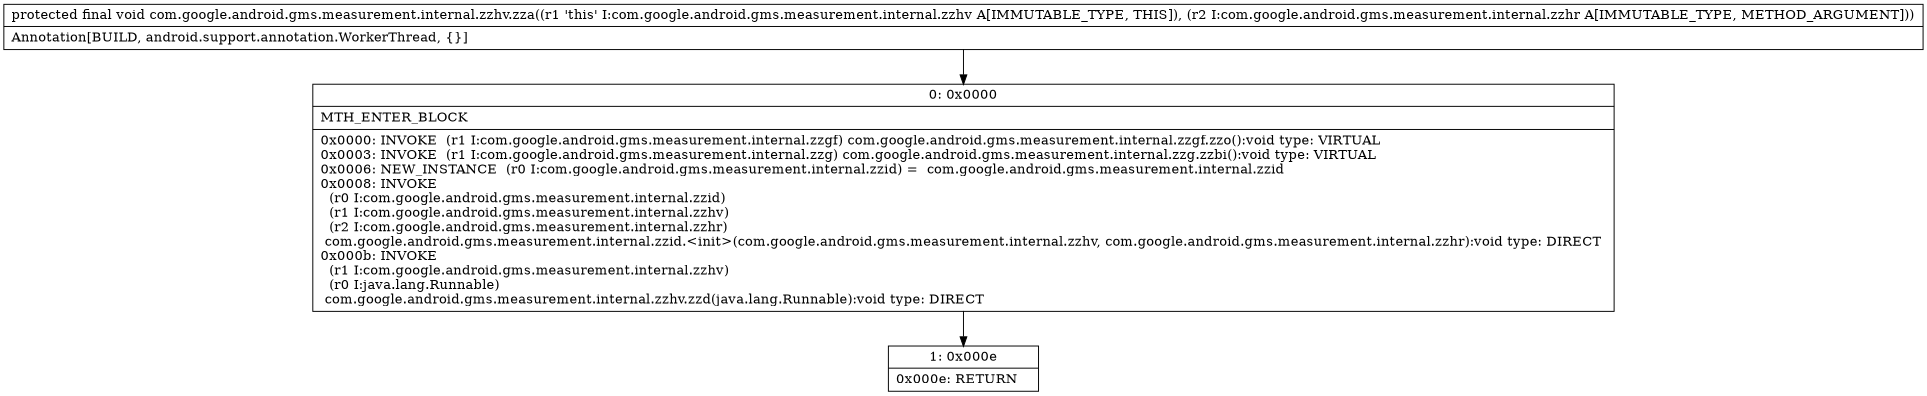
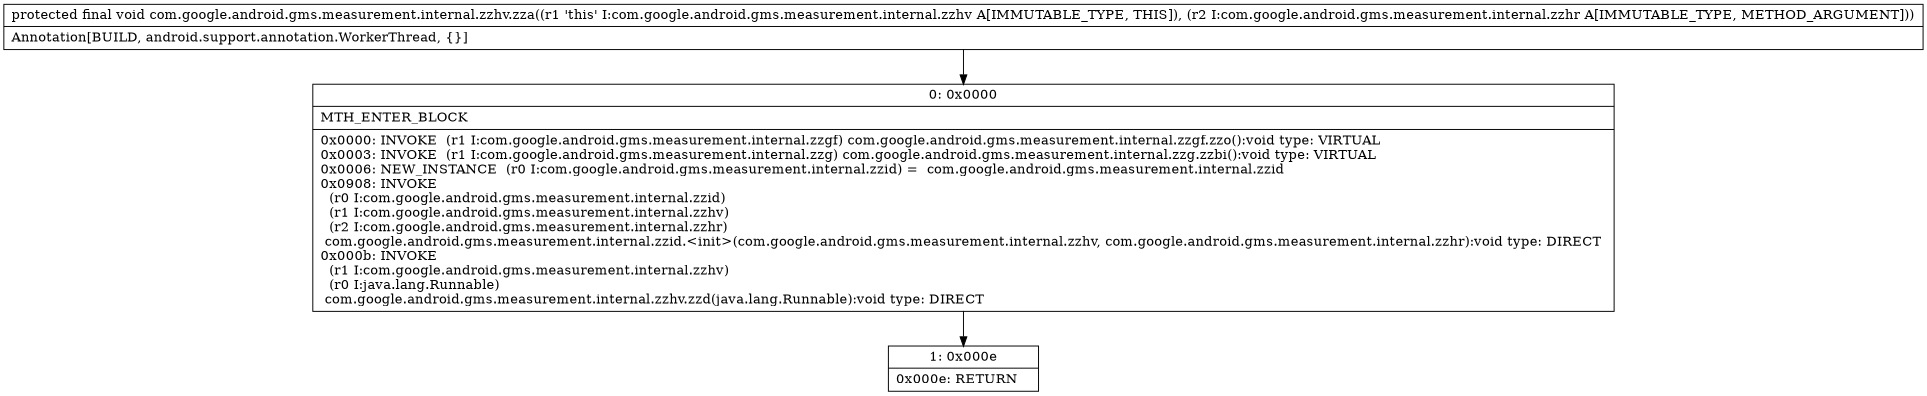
(384, 184) -> (384, 184)
